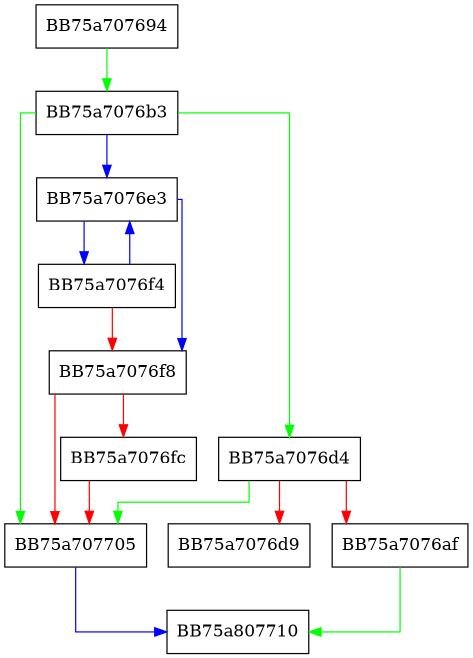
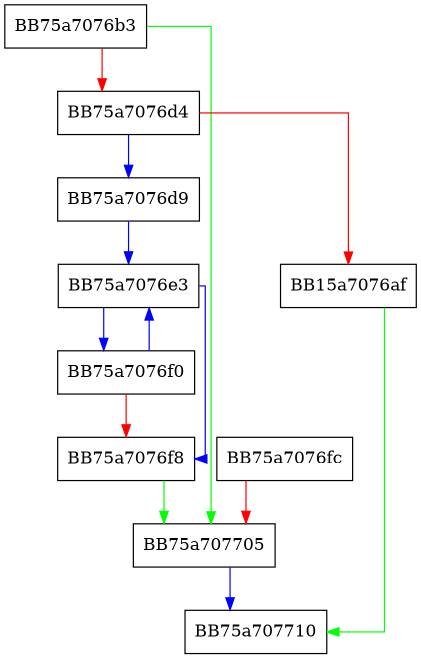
(107, 26) -> none
(107, 150) -> (129, 237)
(290, 213) -> (102, 64)
(107, 286) -> (126, 372)
(123, 410) -> none
(55, 453) -> (164, 496)
(280, 496) -> (129, 150)
(190, 502) -> none
(400, 545) -> (348, 286)
(238, 632) -> (256, 632)
